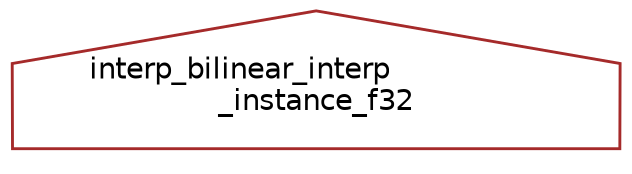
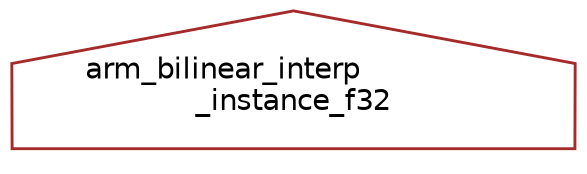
(316, 87) -> (294, 87)
